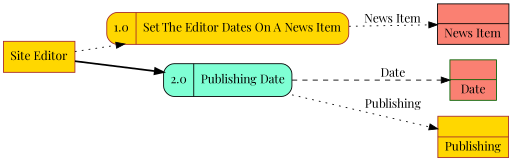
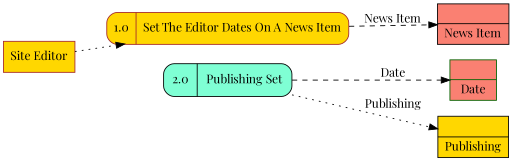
(389, 26) -> (389, 26)
(115, 66) -> none
(243, 80) -> (245, 80)
(473, 137) -> (473, 137)
